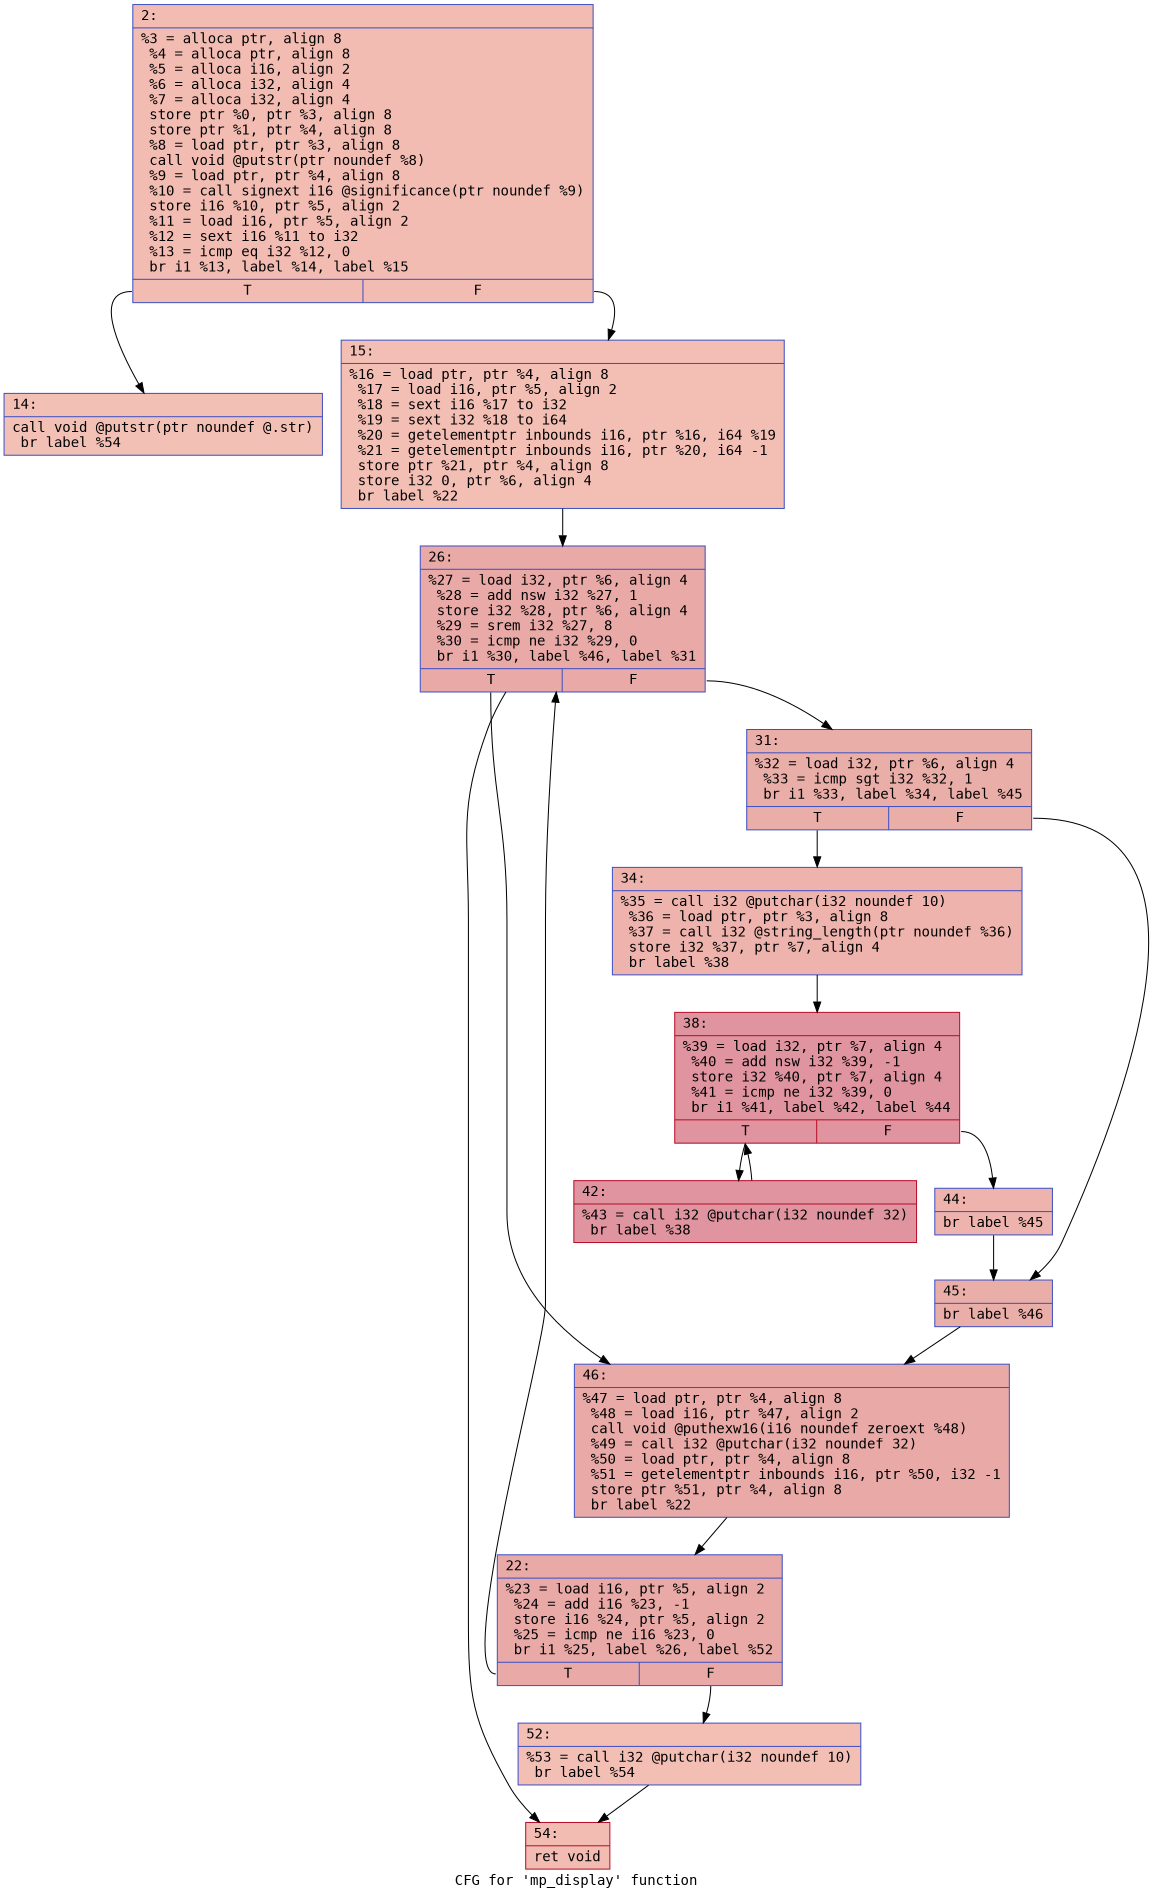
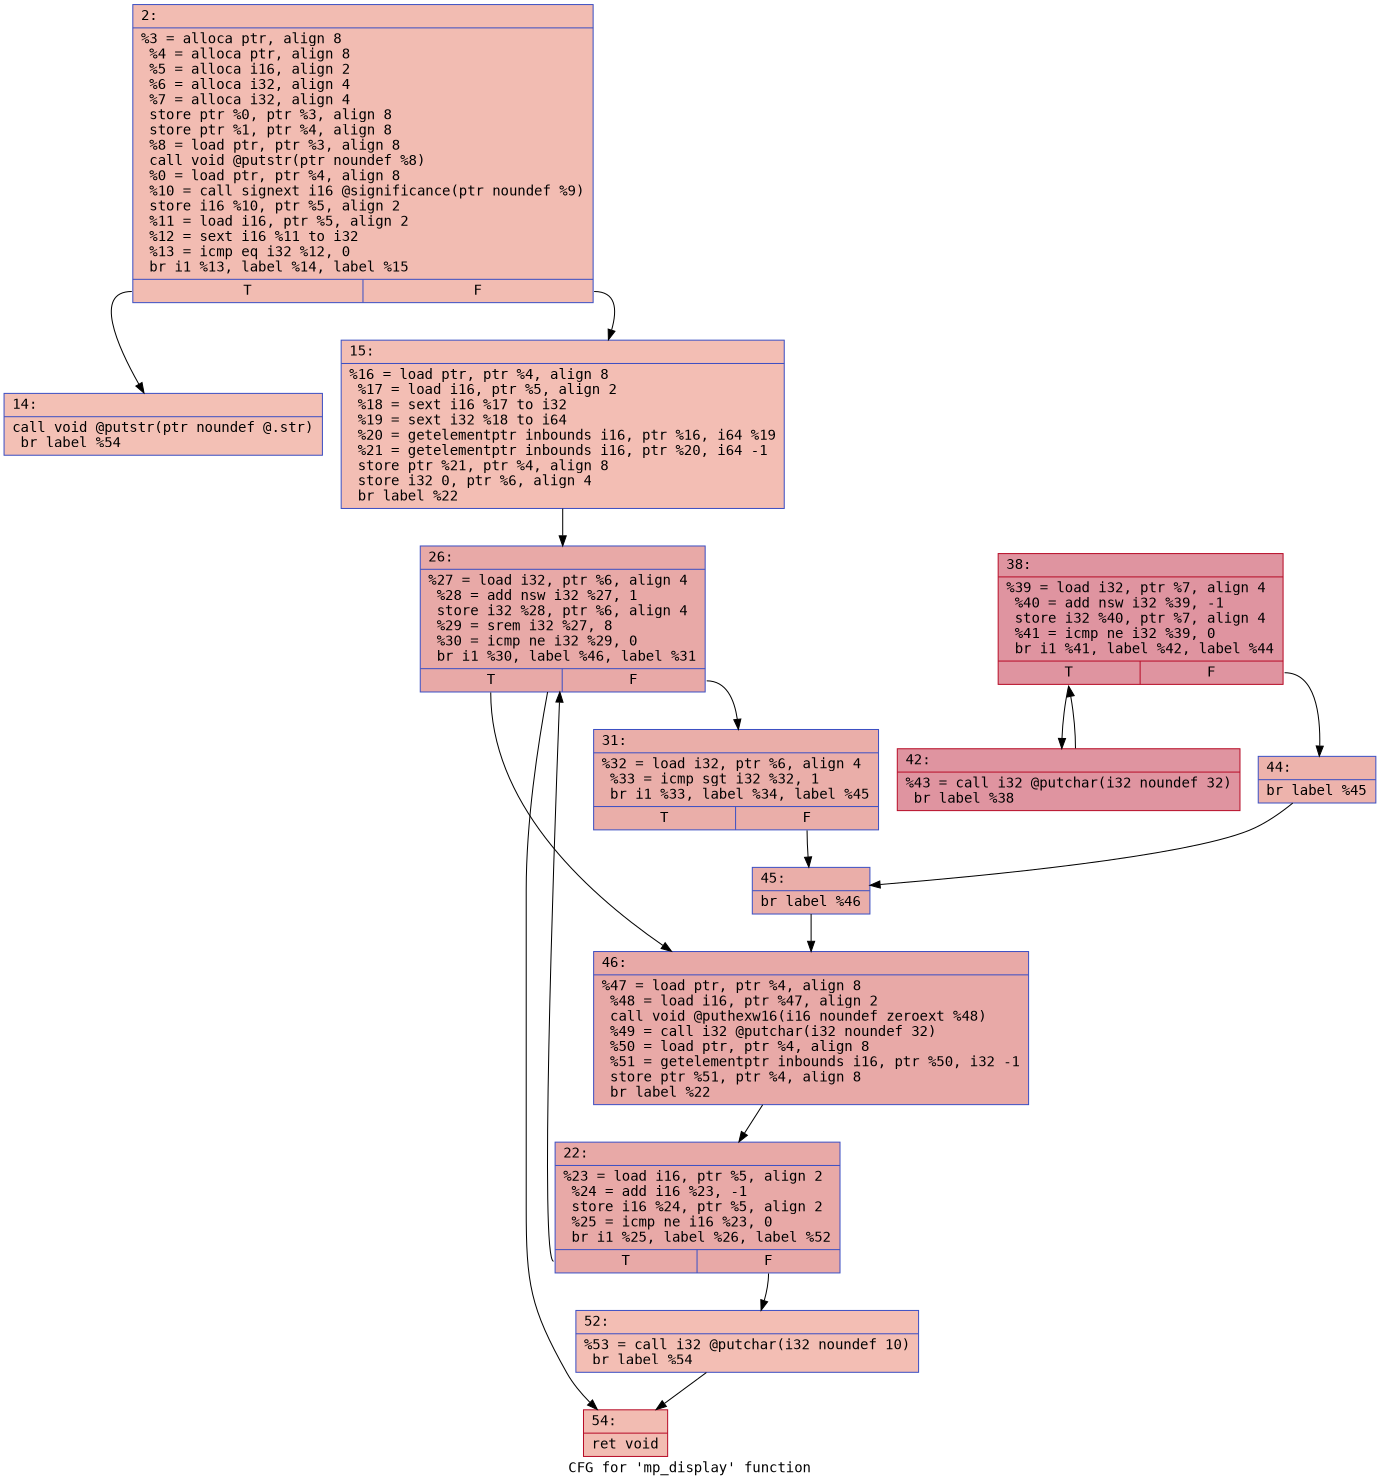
(271, 176) -> (271, 176)
(817, 921) -> none
